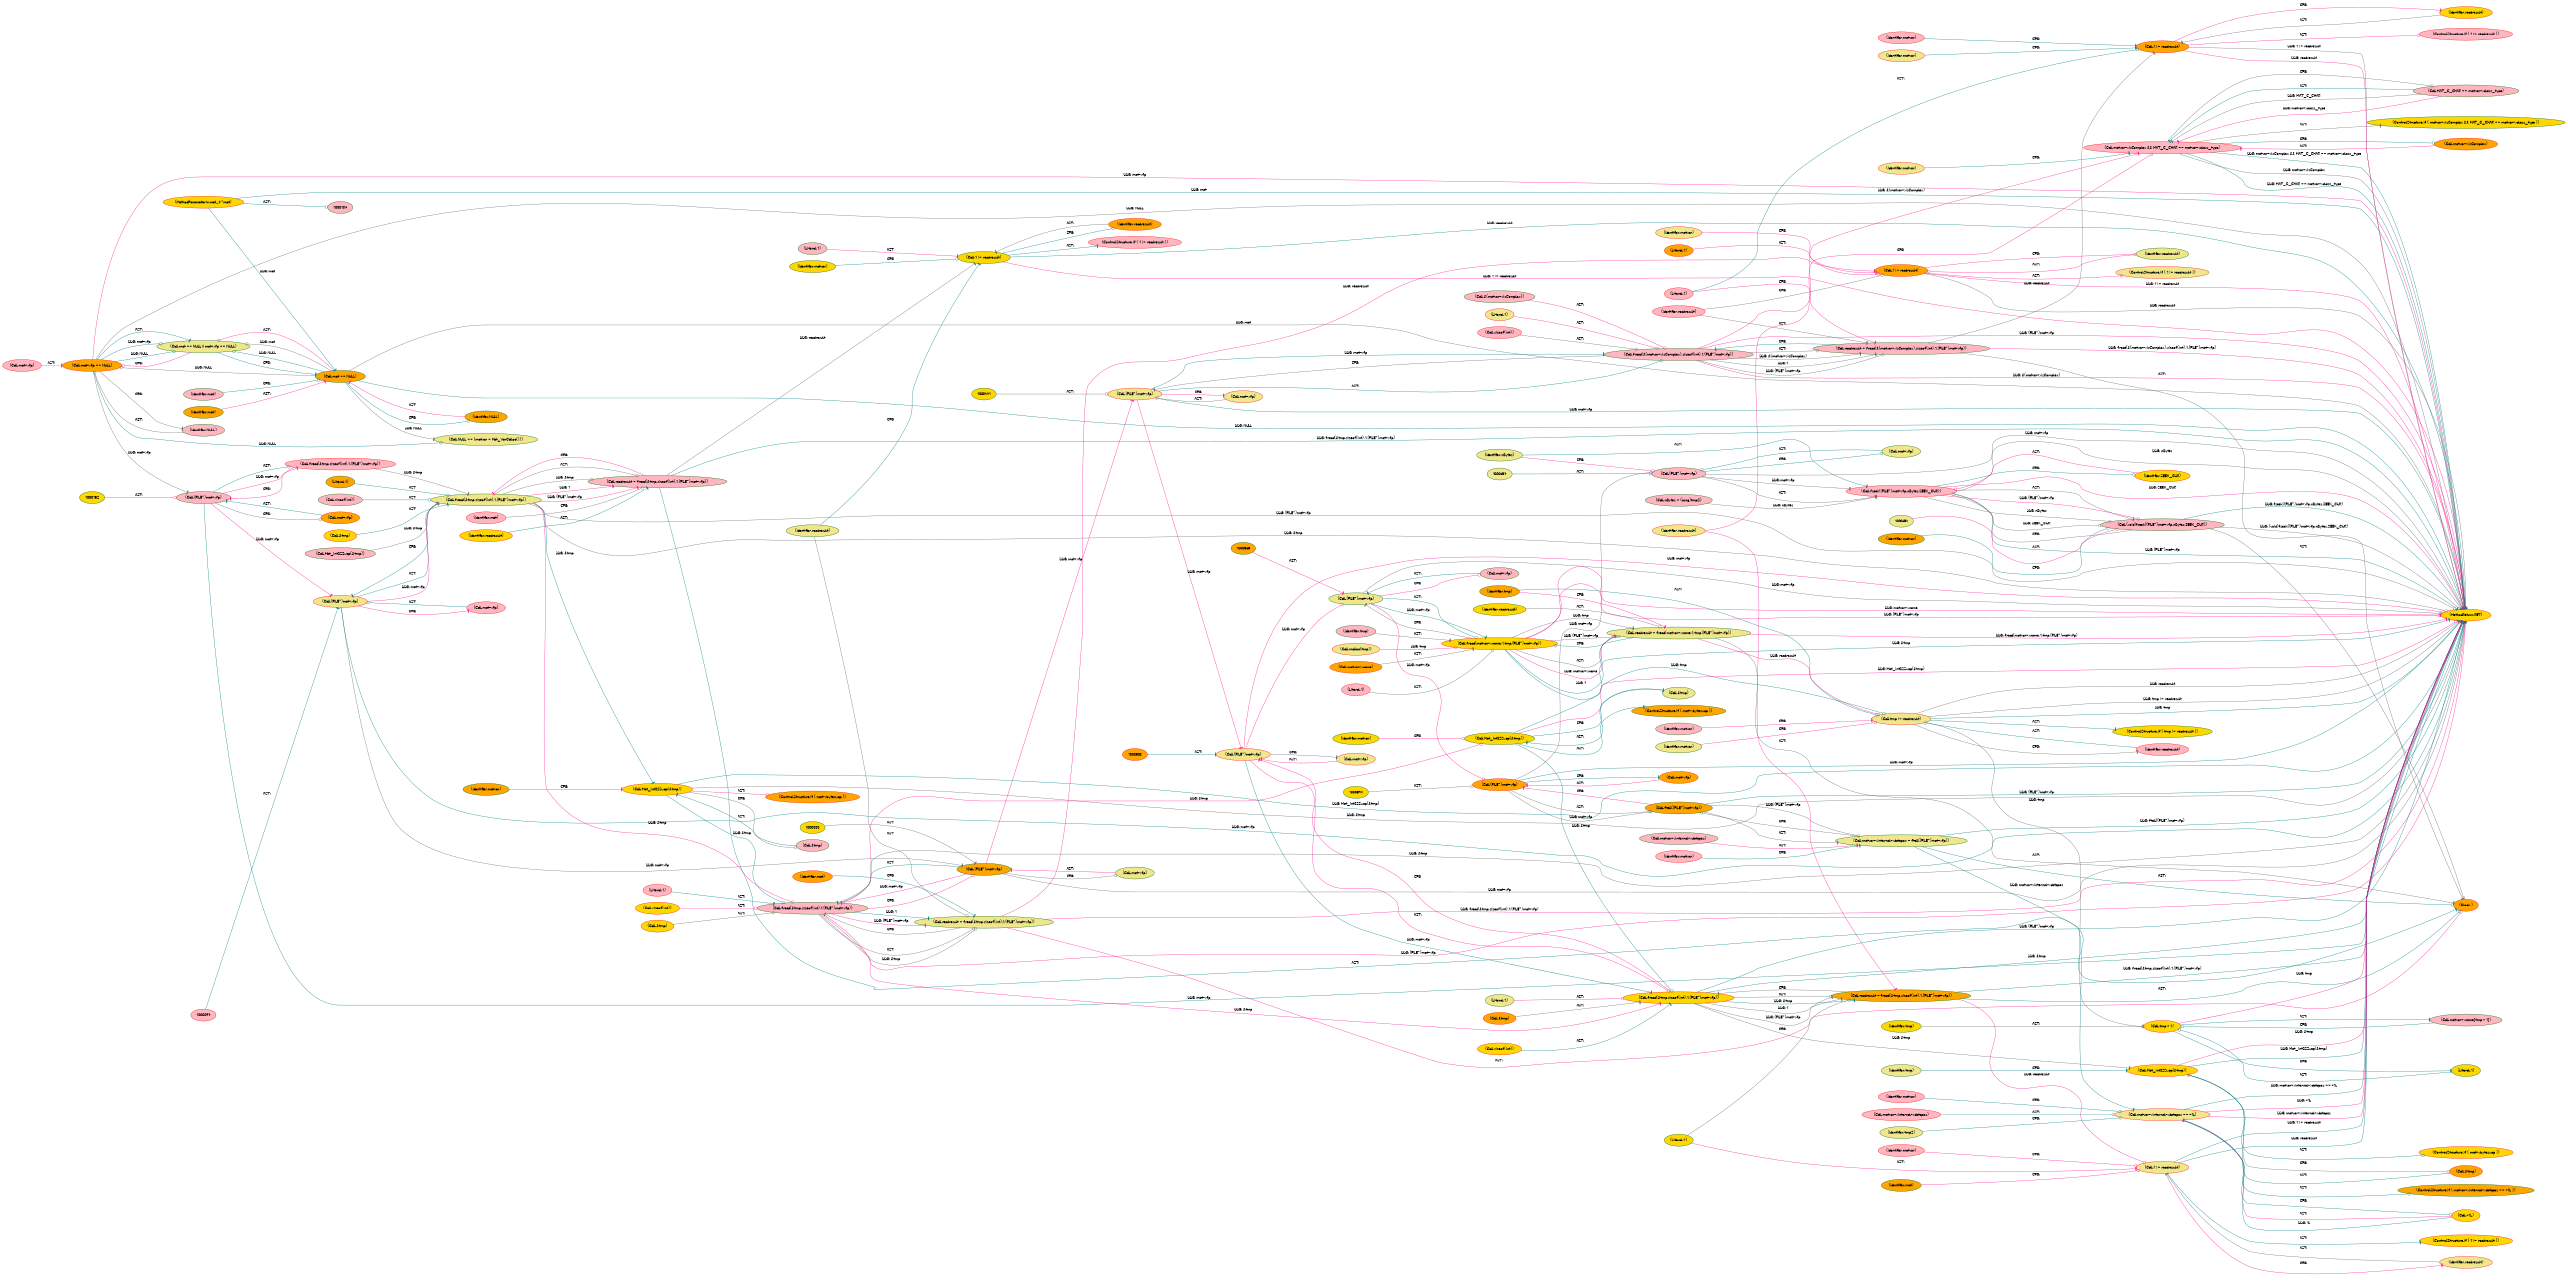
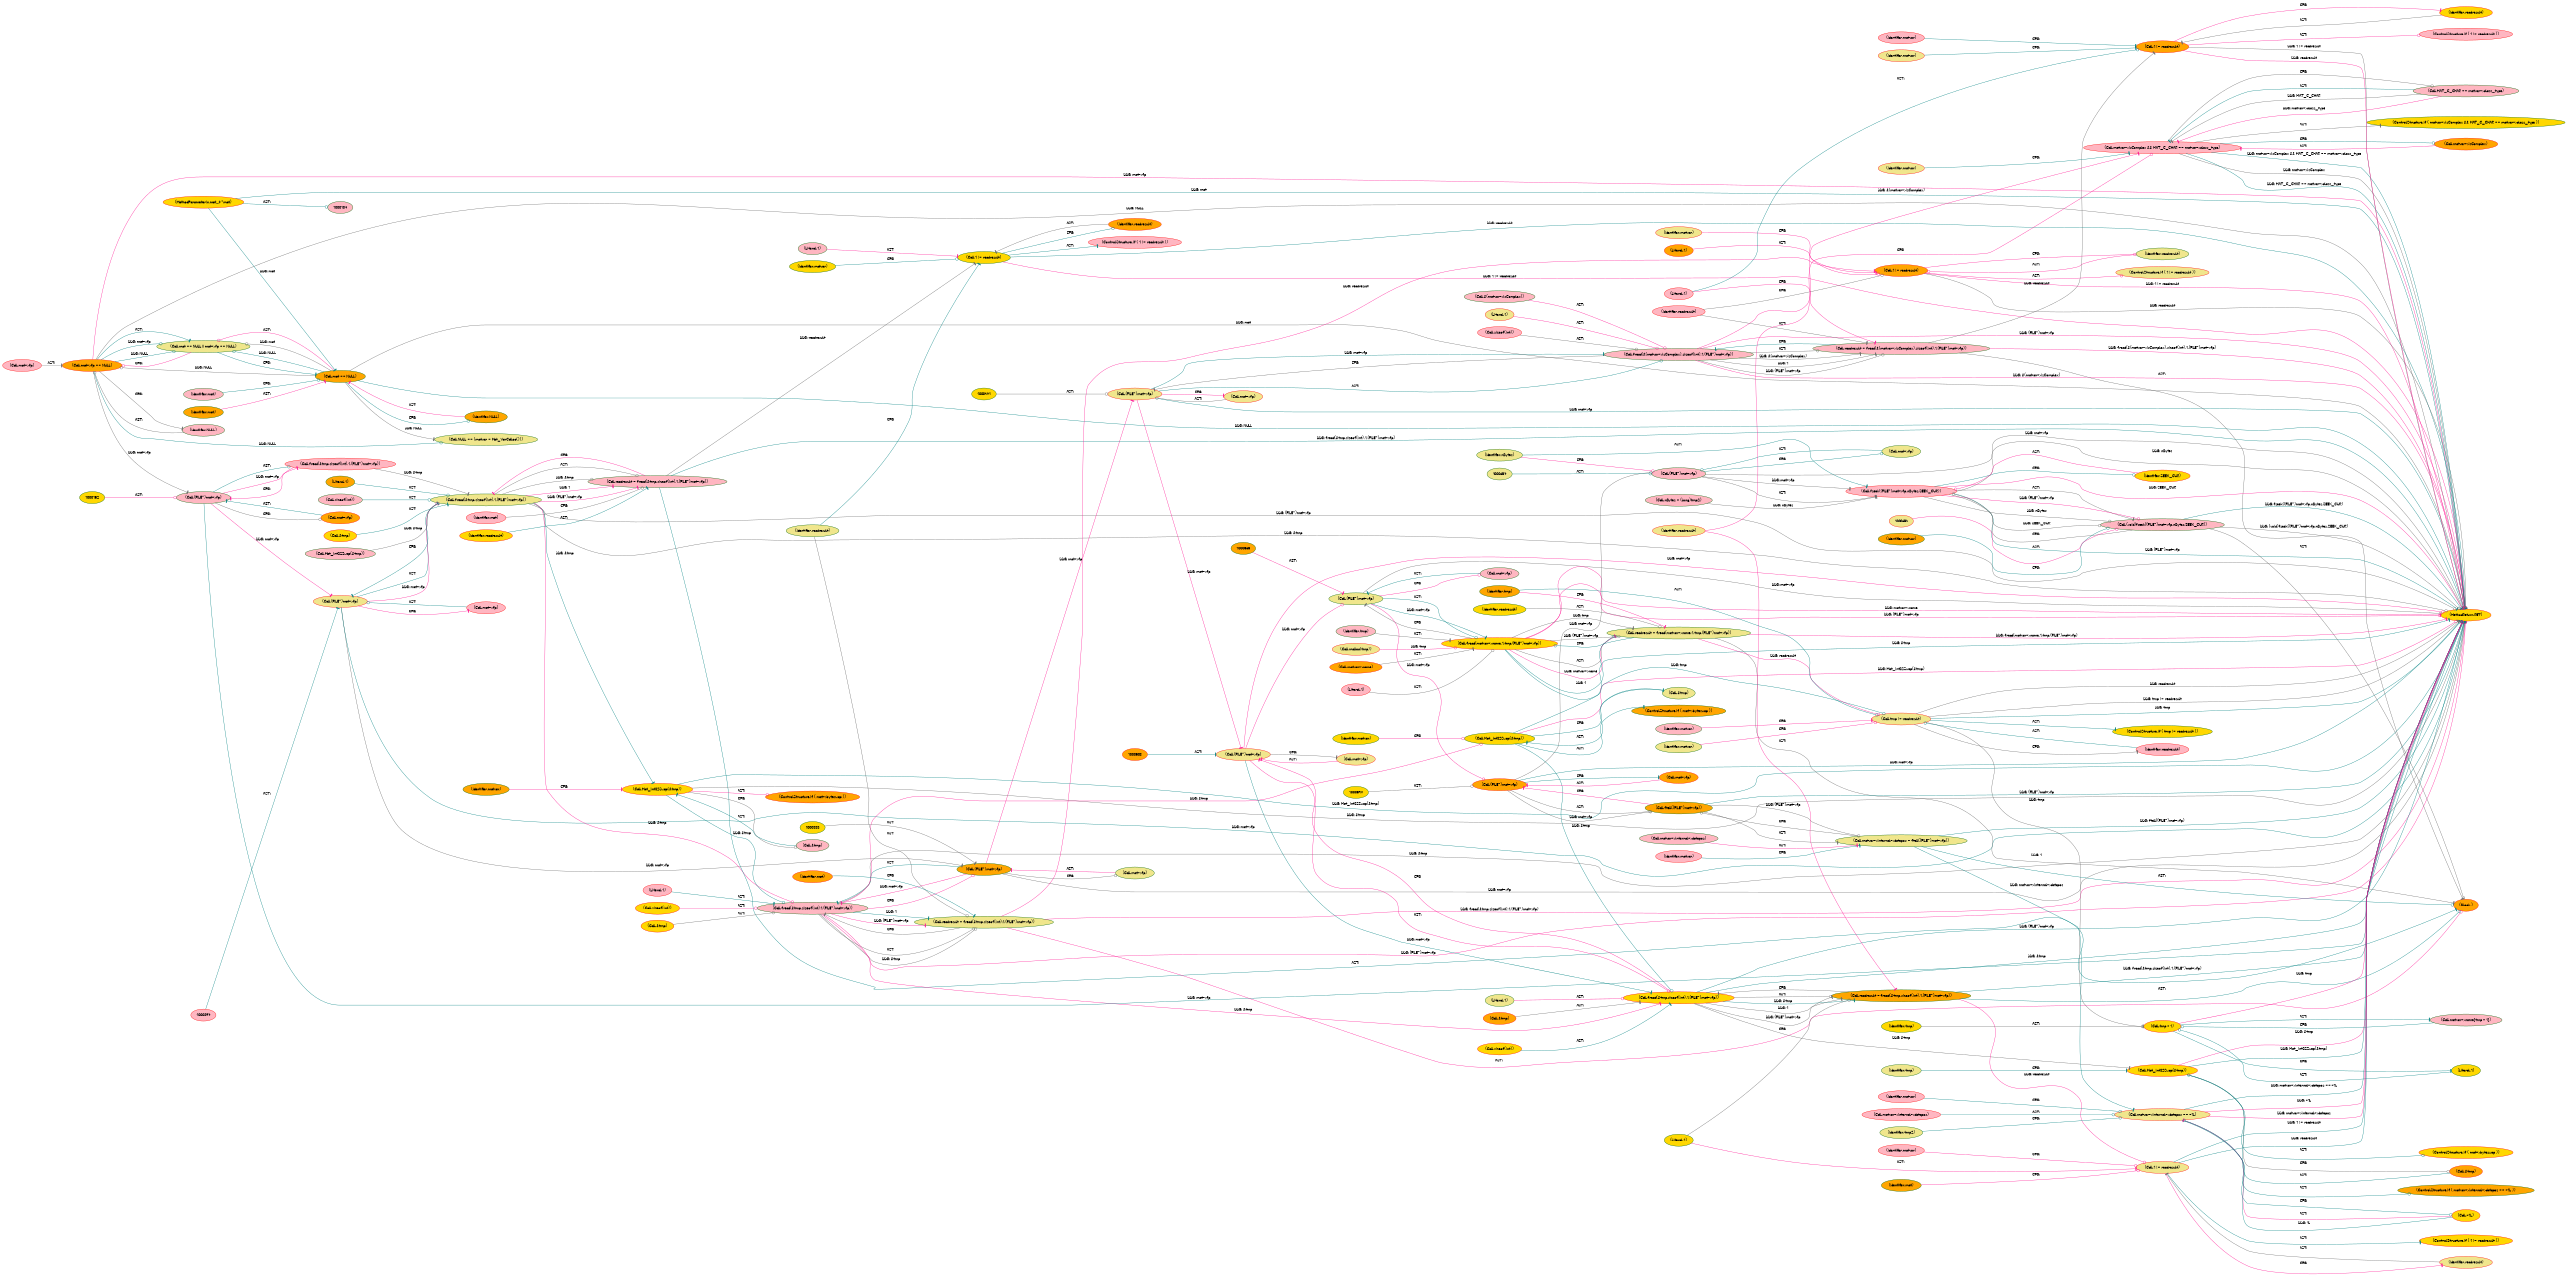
(1901, 521) -> (1901, 521)
(2037, 855) -> (2037, 855)
